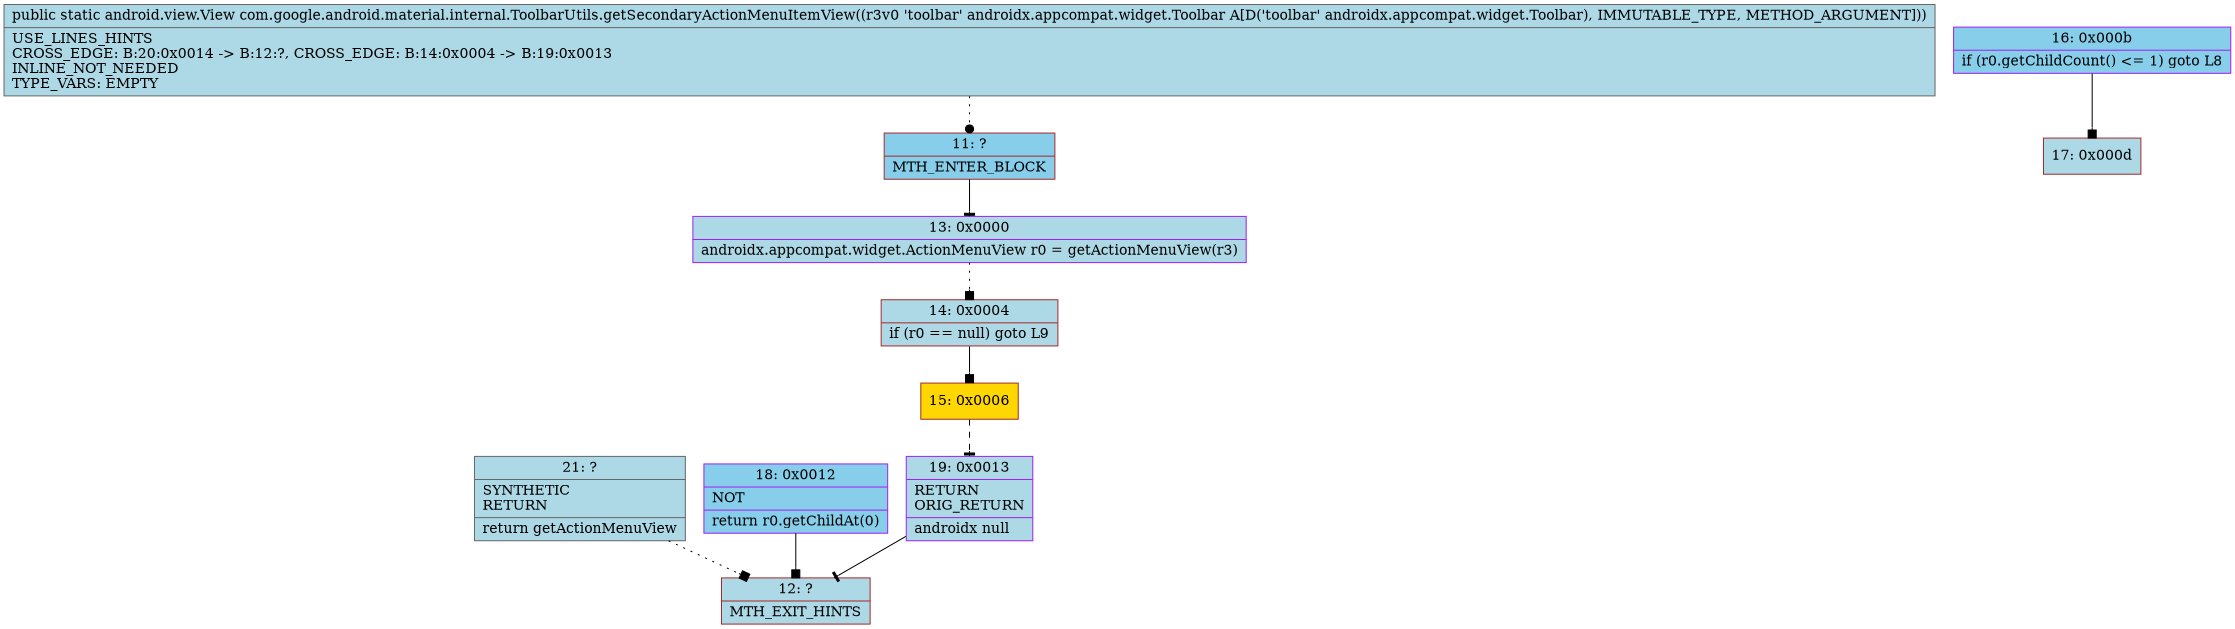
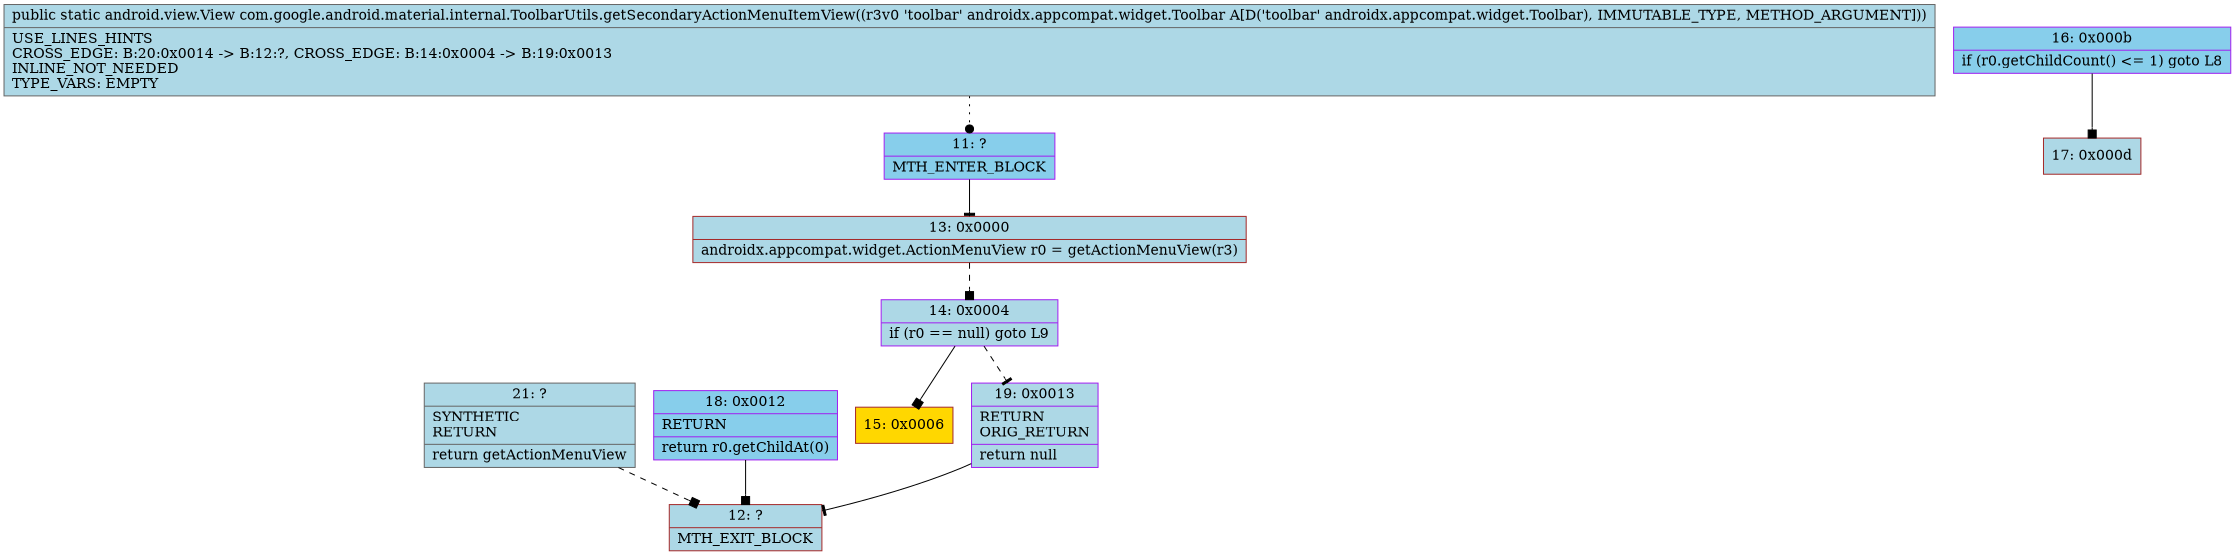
(970, 156) -> (970, 156)
(970, 239) -> (970, 239)
(970, 276) -> (970, 276)
(970, 323) -> (970, 323)
(970, 435) -> (995, 362)
(729, 498) -> (694, 425)
(962, 529) -> (1019, 455)
(704, 557) -> (654, 484)
(796, 612) -> (746, 539)
